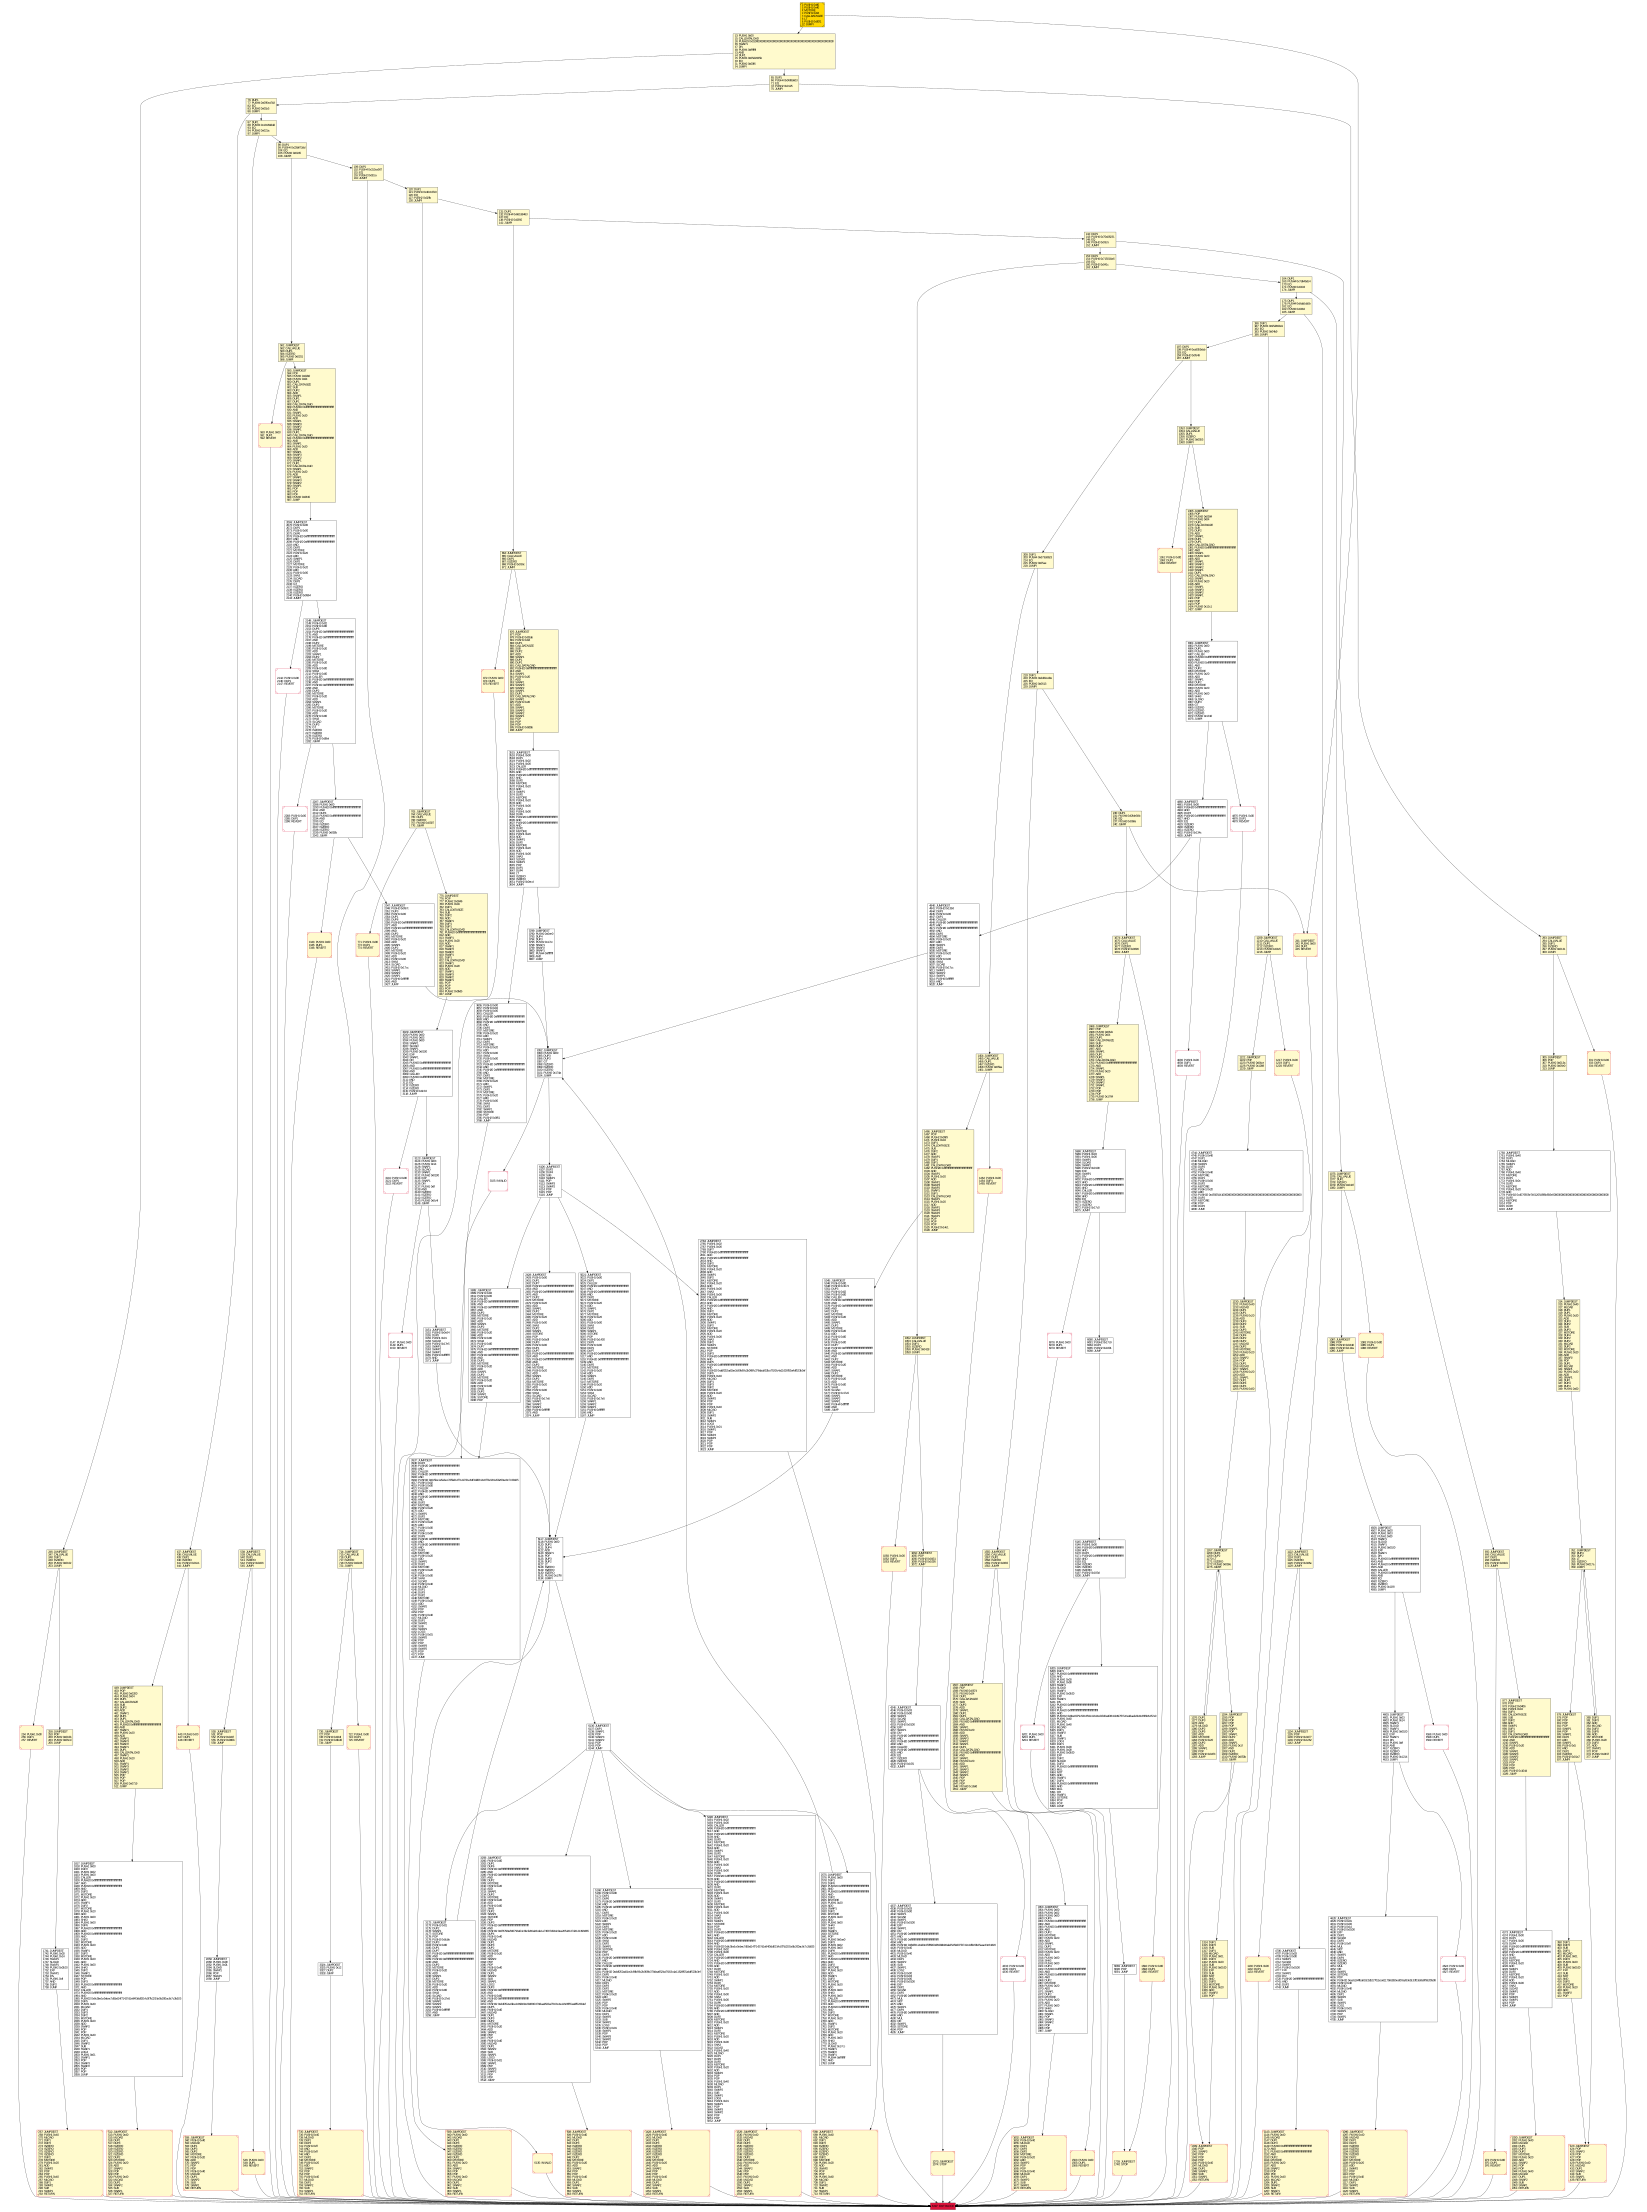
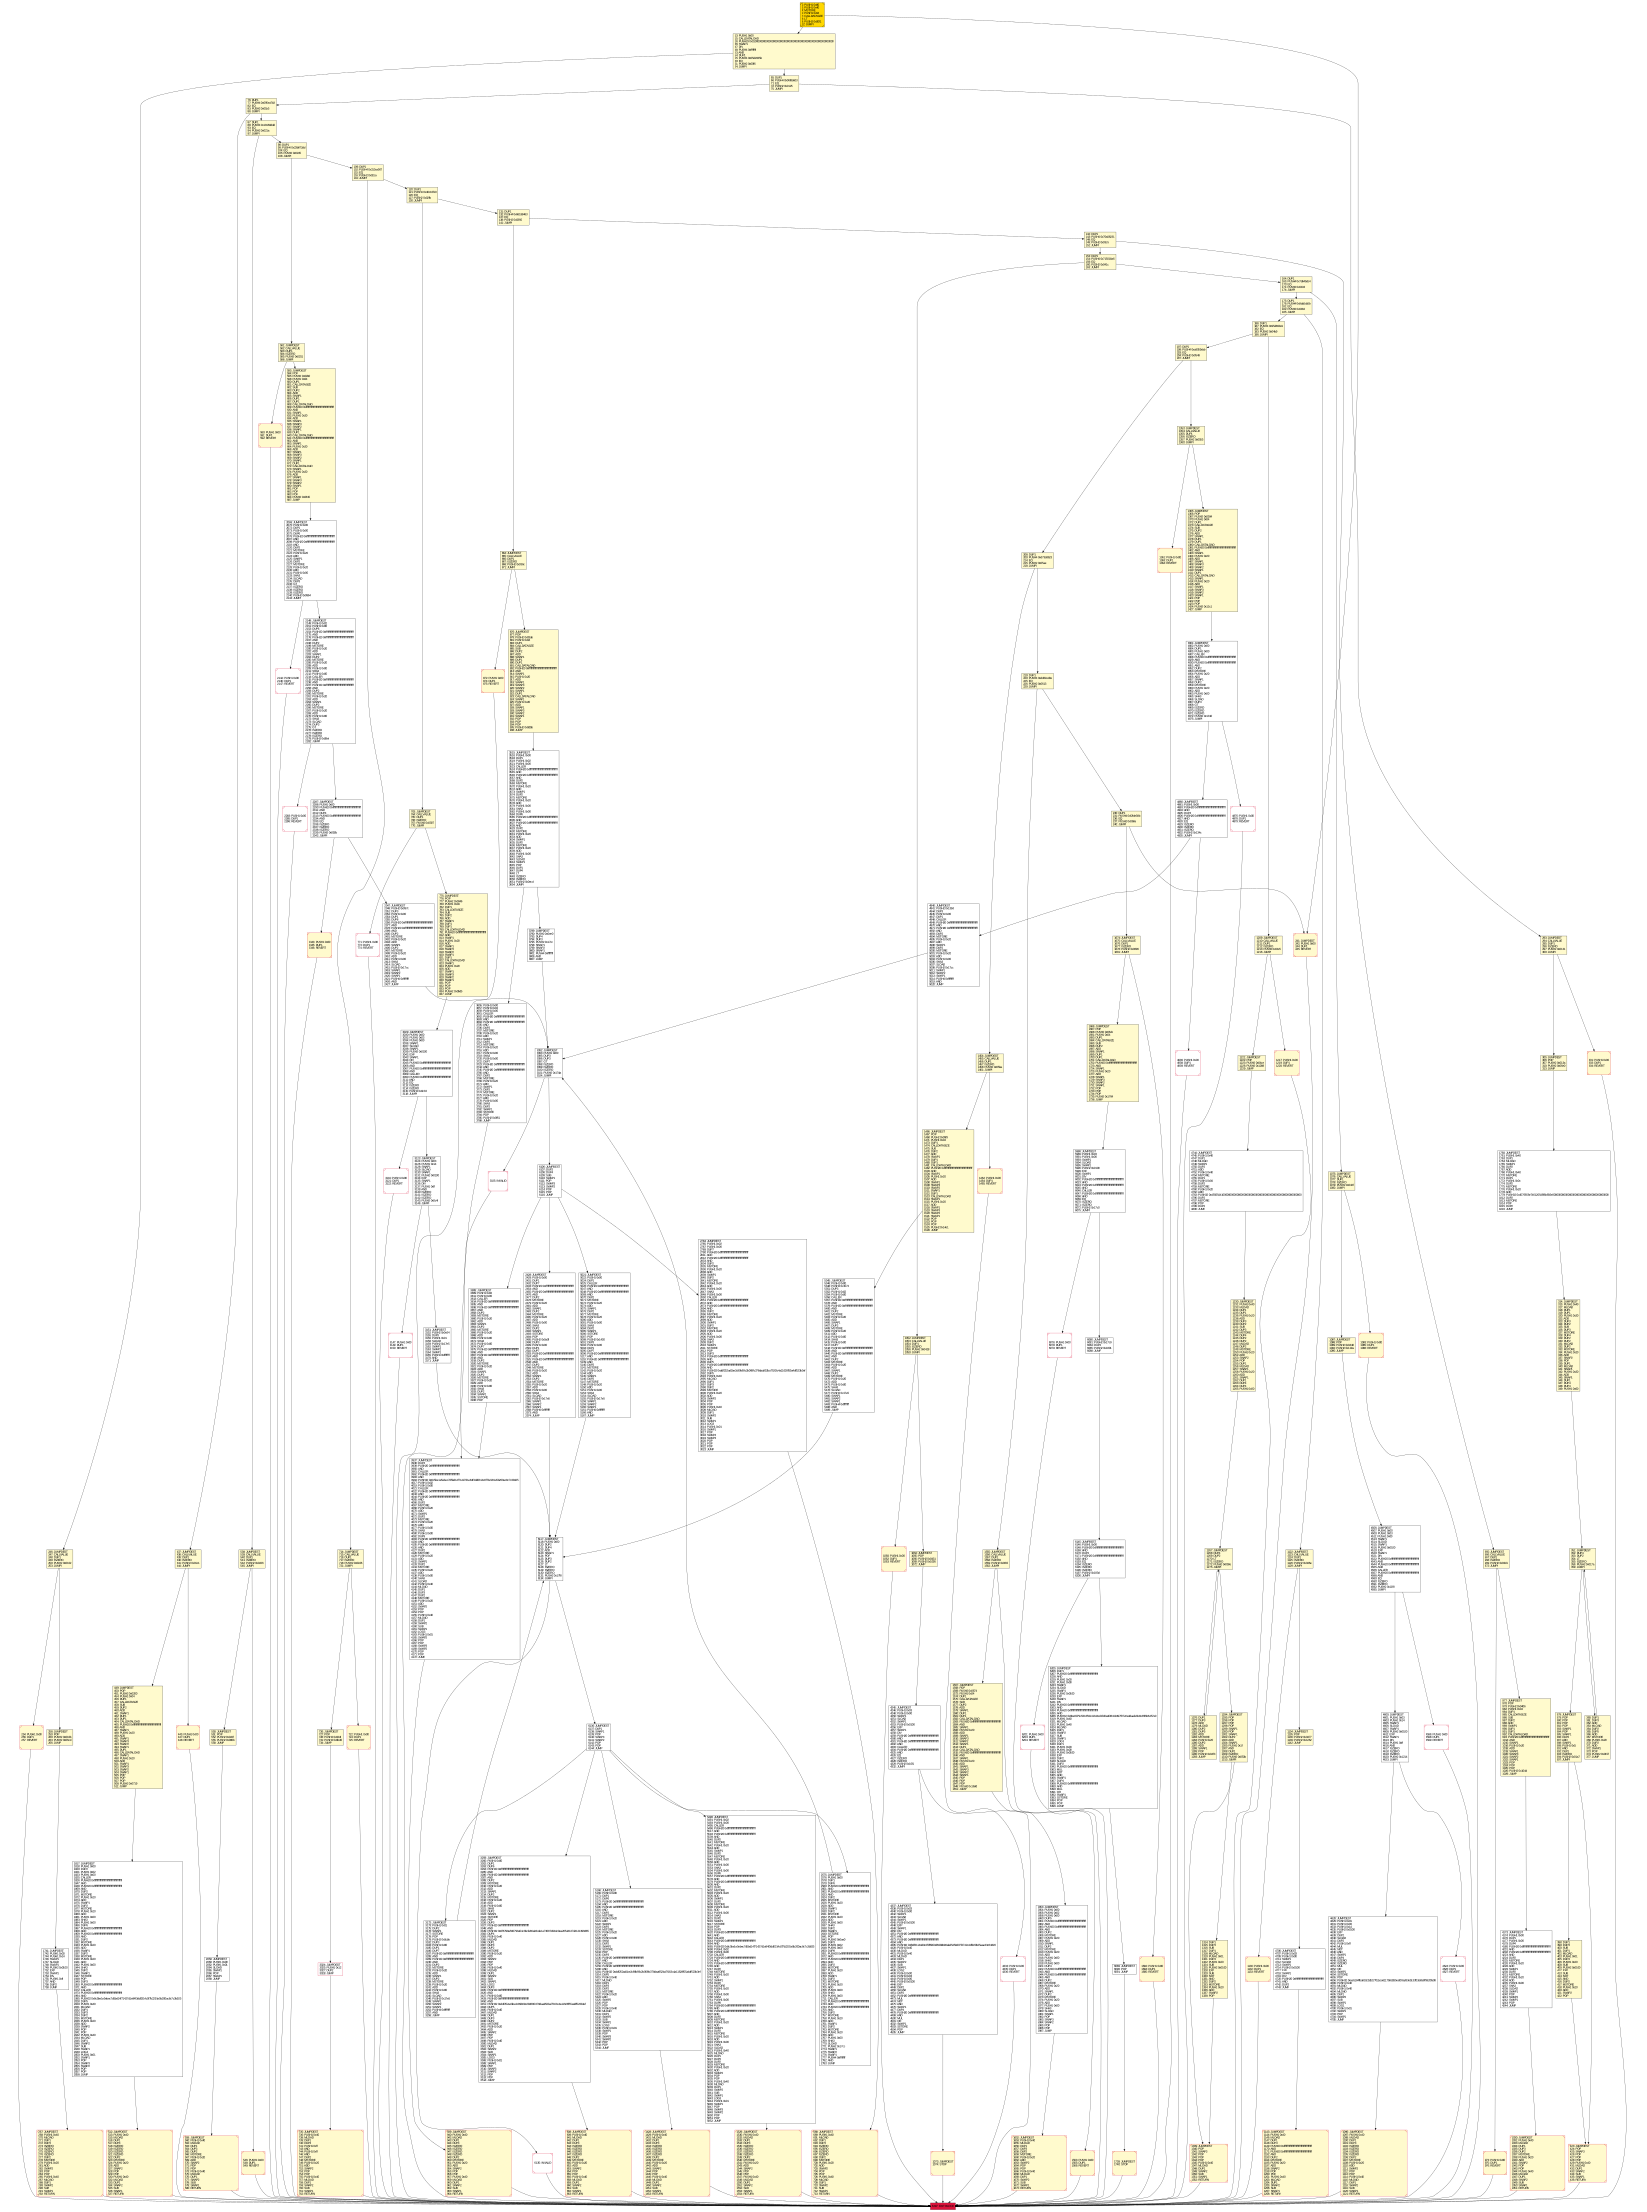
(368, 945) -> (368, 945)
(330, 1969) -> (330, 1969)
(1147, 2066) -> (1148, 2180)
(543, 2163) -> (543, 2163)
